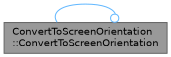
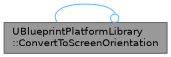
(86, 38) -> (86, 38)
